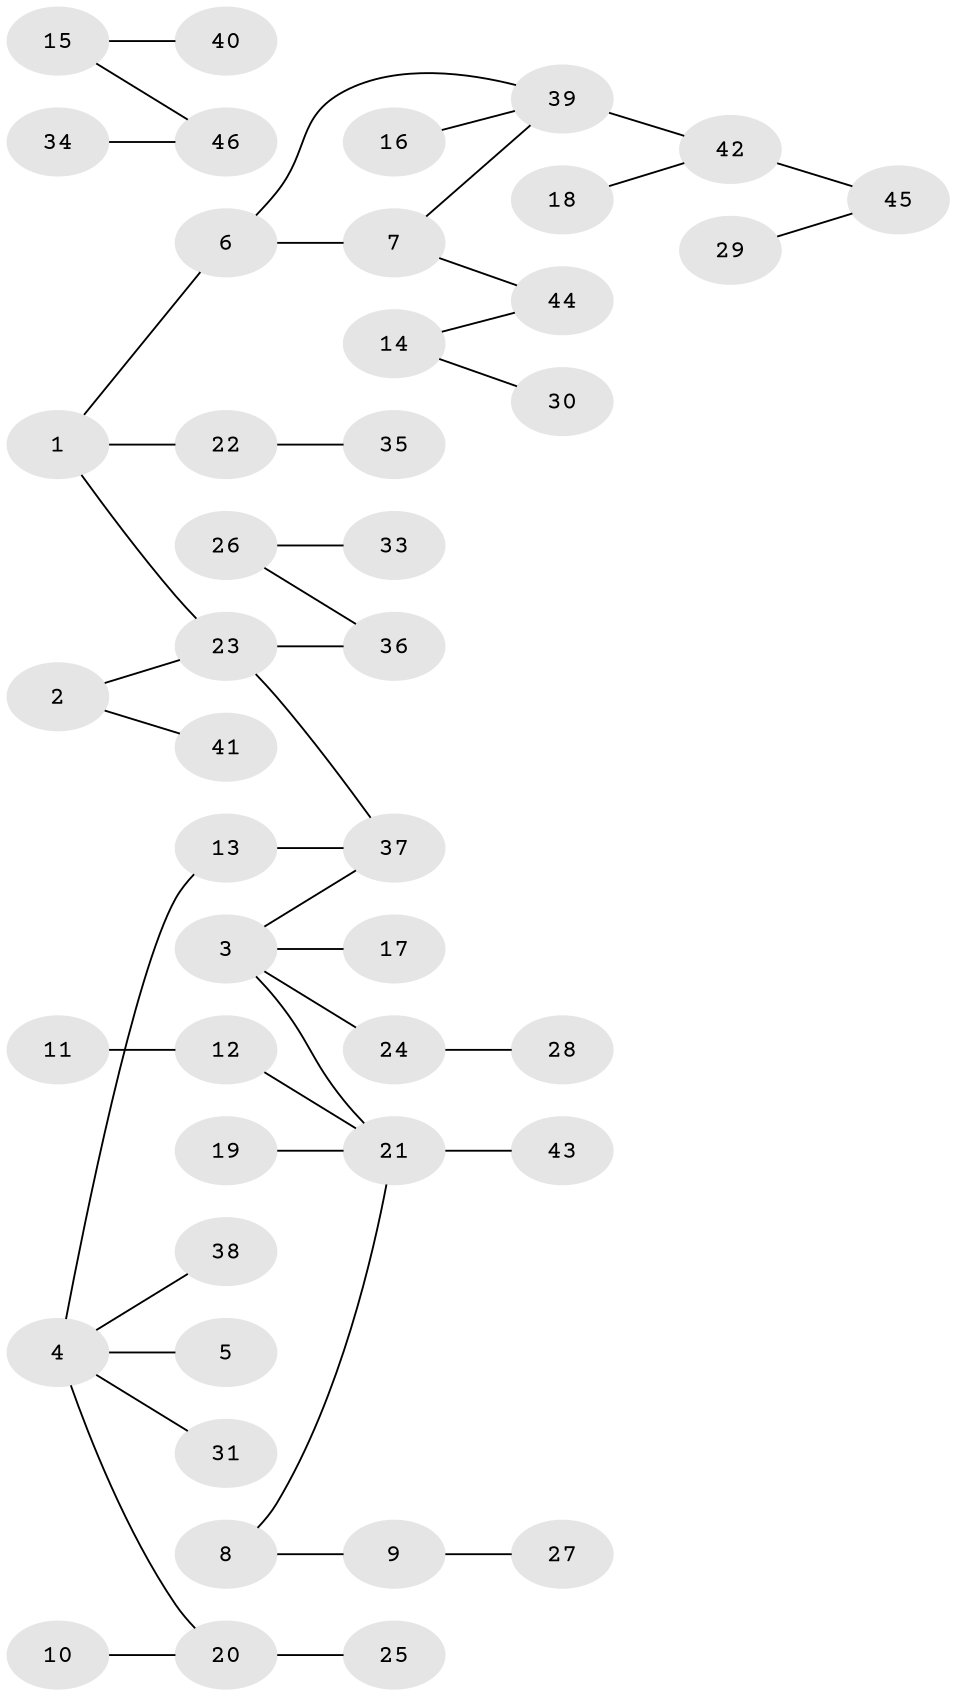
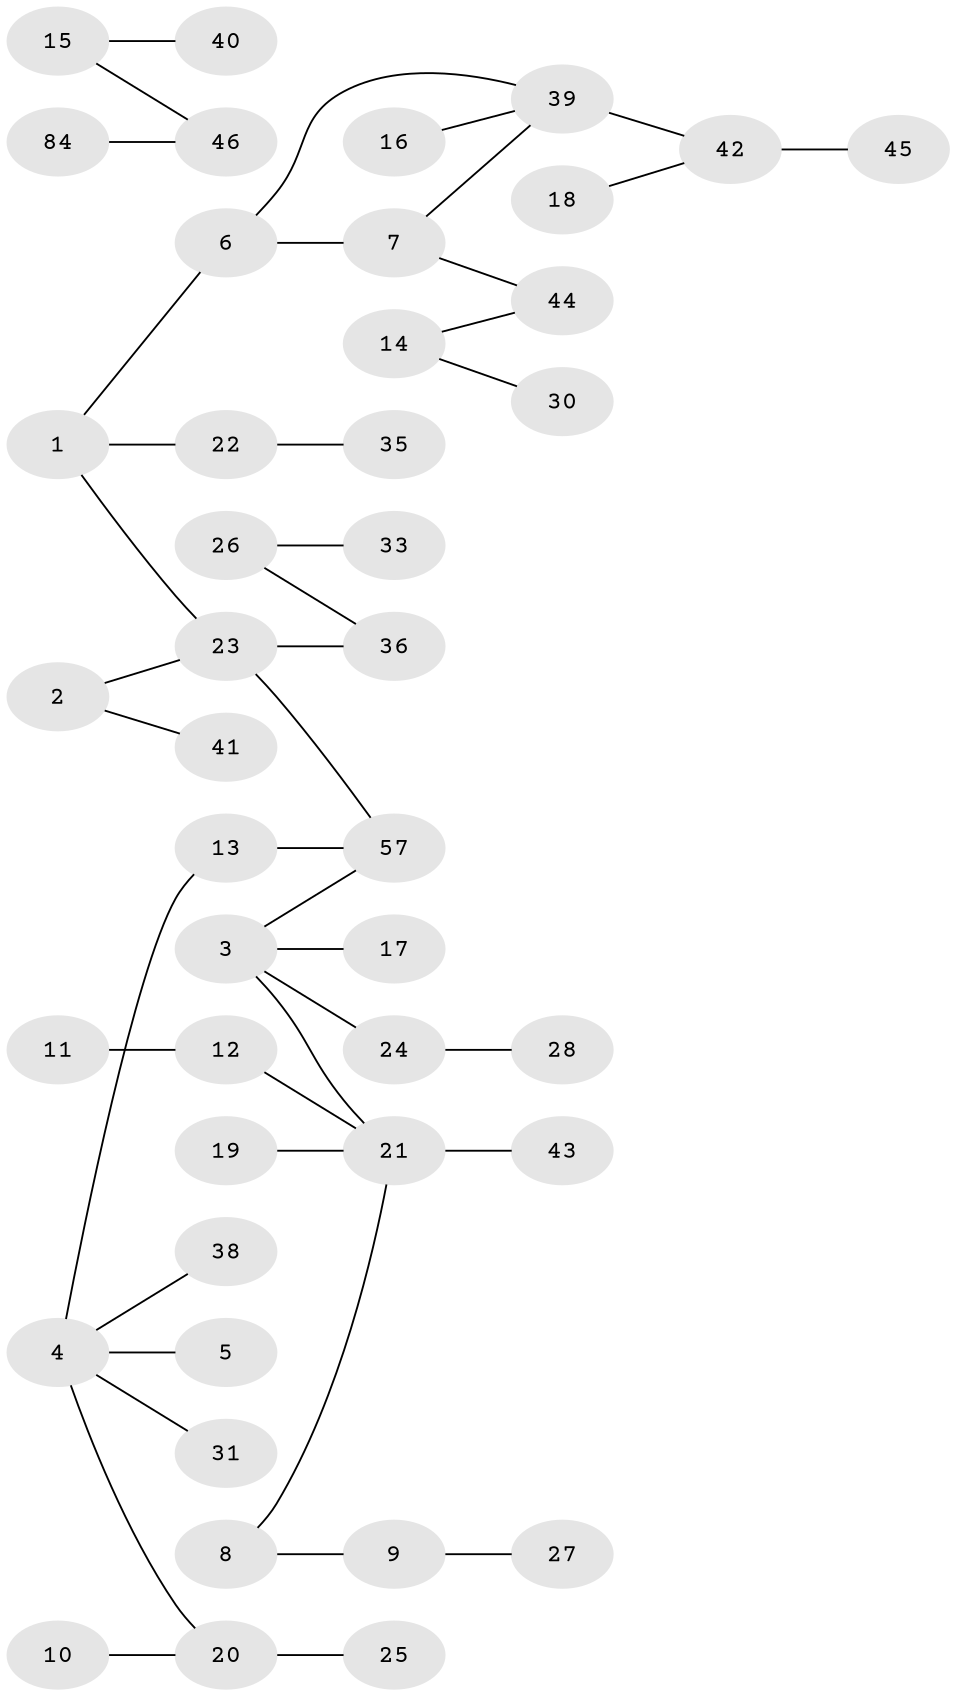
(58, 142) -> (58, 142)
(730, 250) -> none
(394, 848) -> (394, 848)
